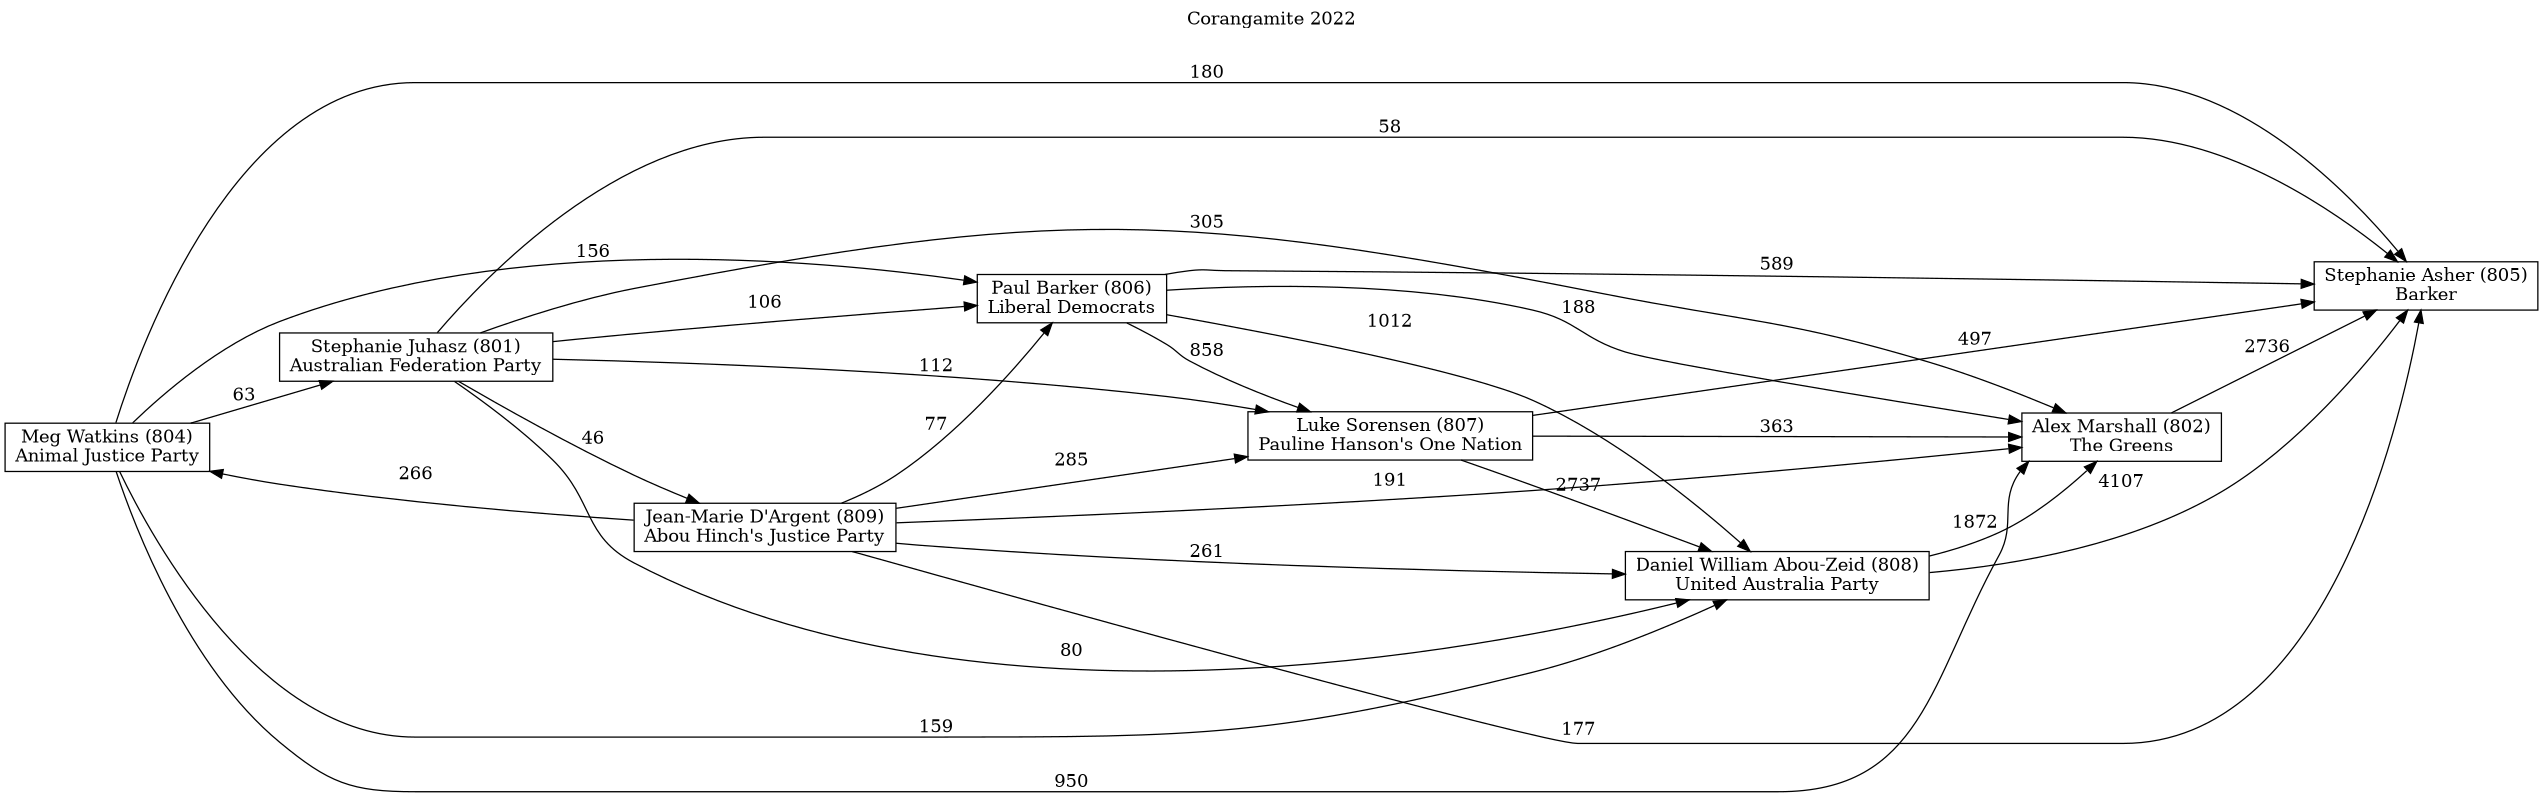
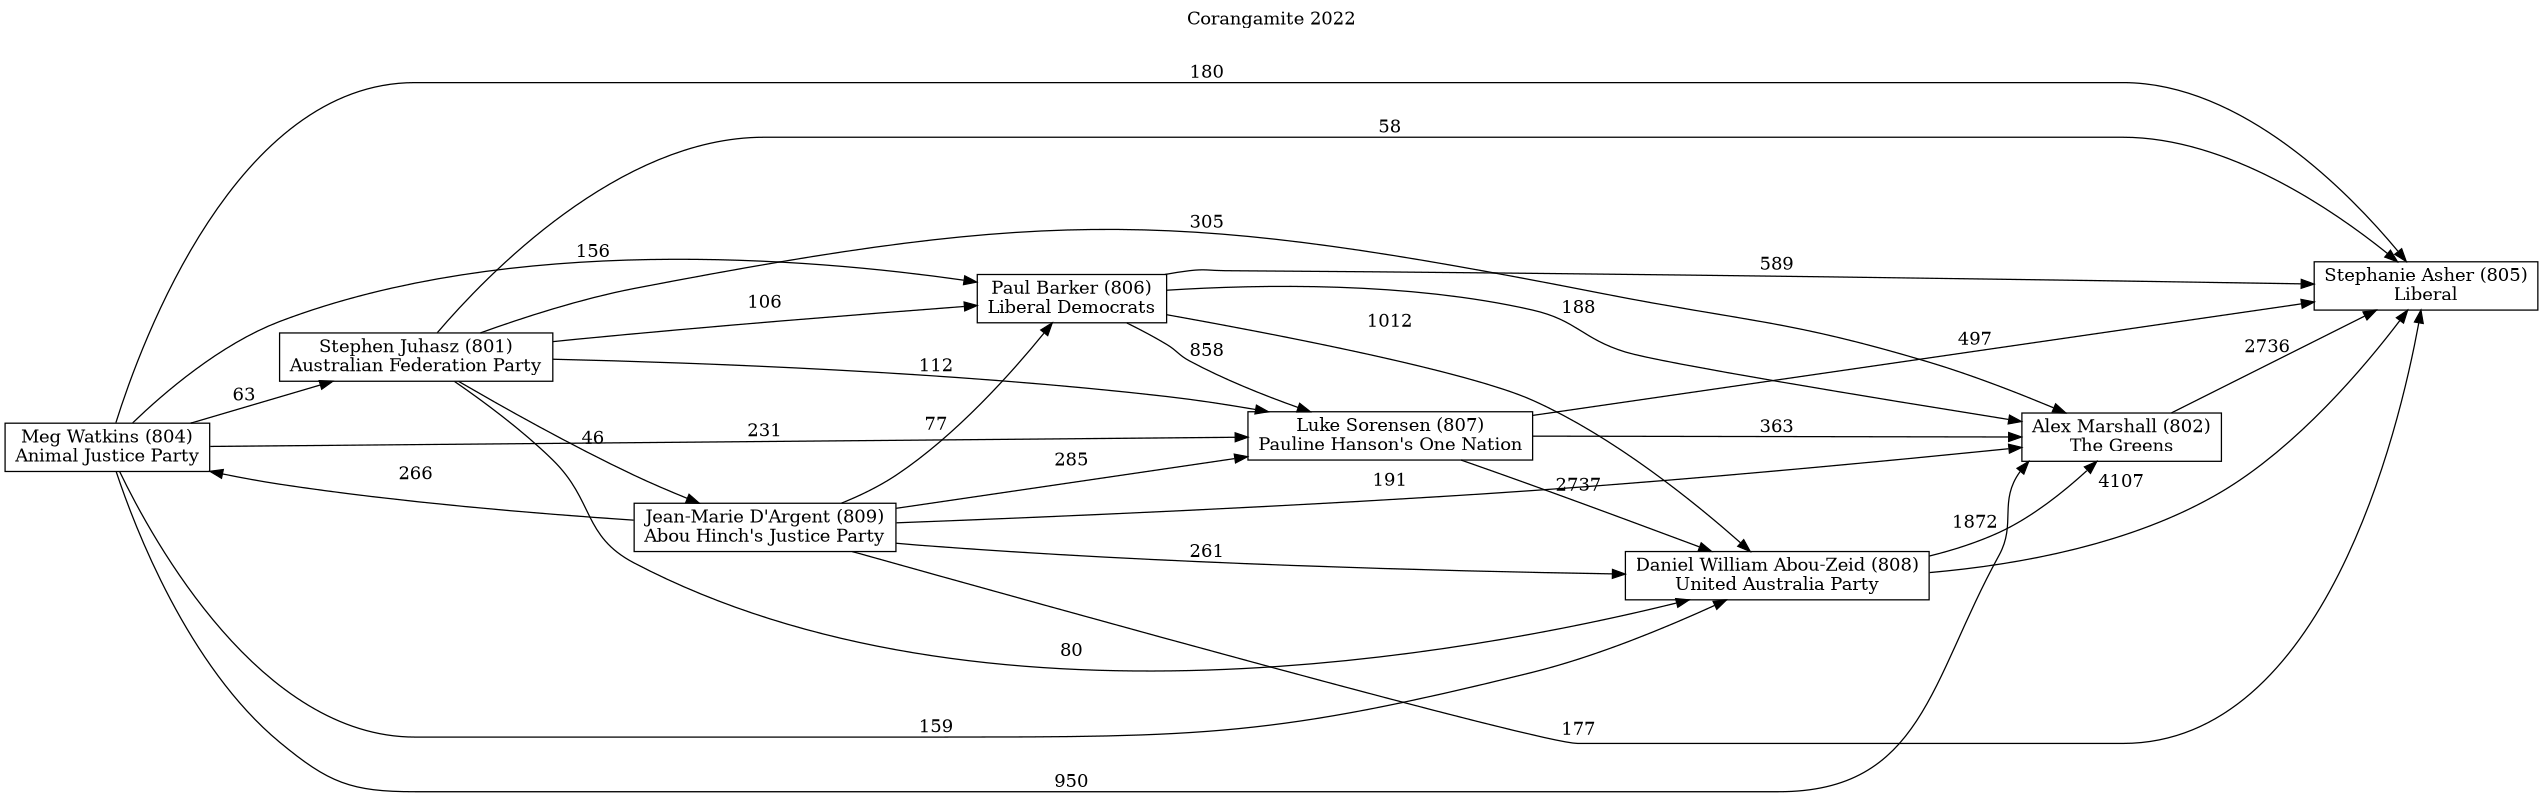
(2426, 286) -> (2426, 286)
(416, 357) -> (416, 357)
none -> (723, 442)
